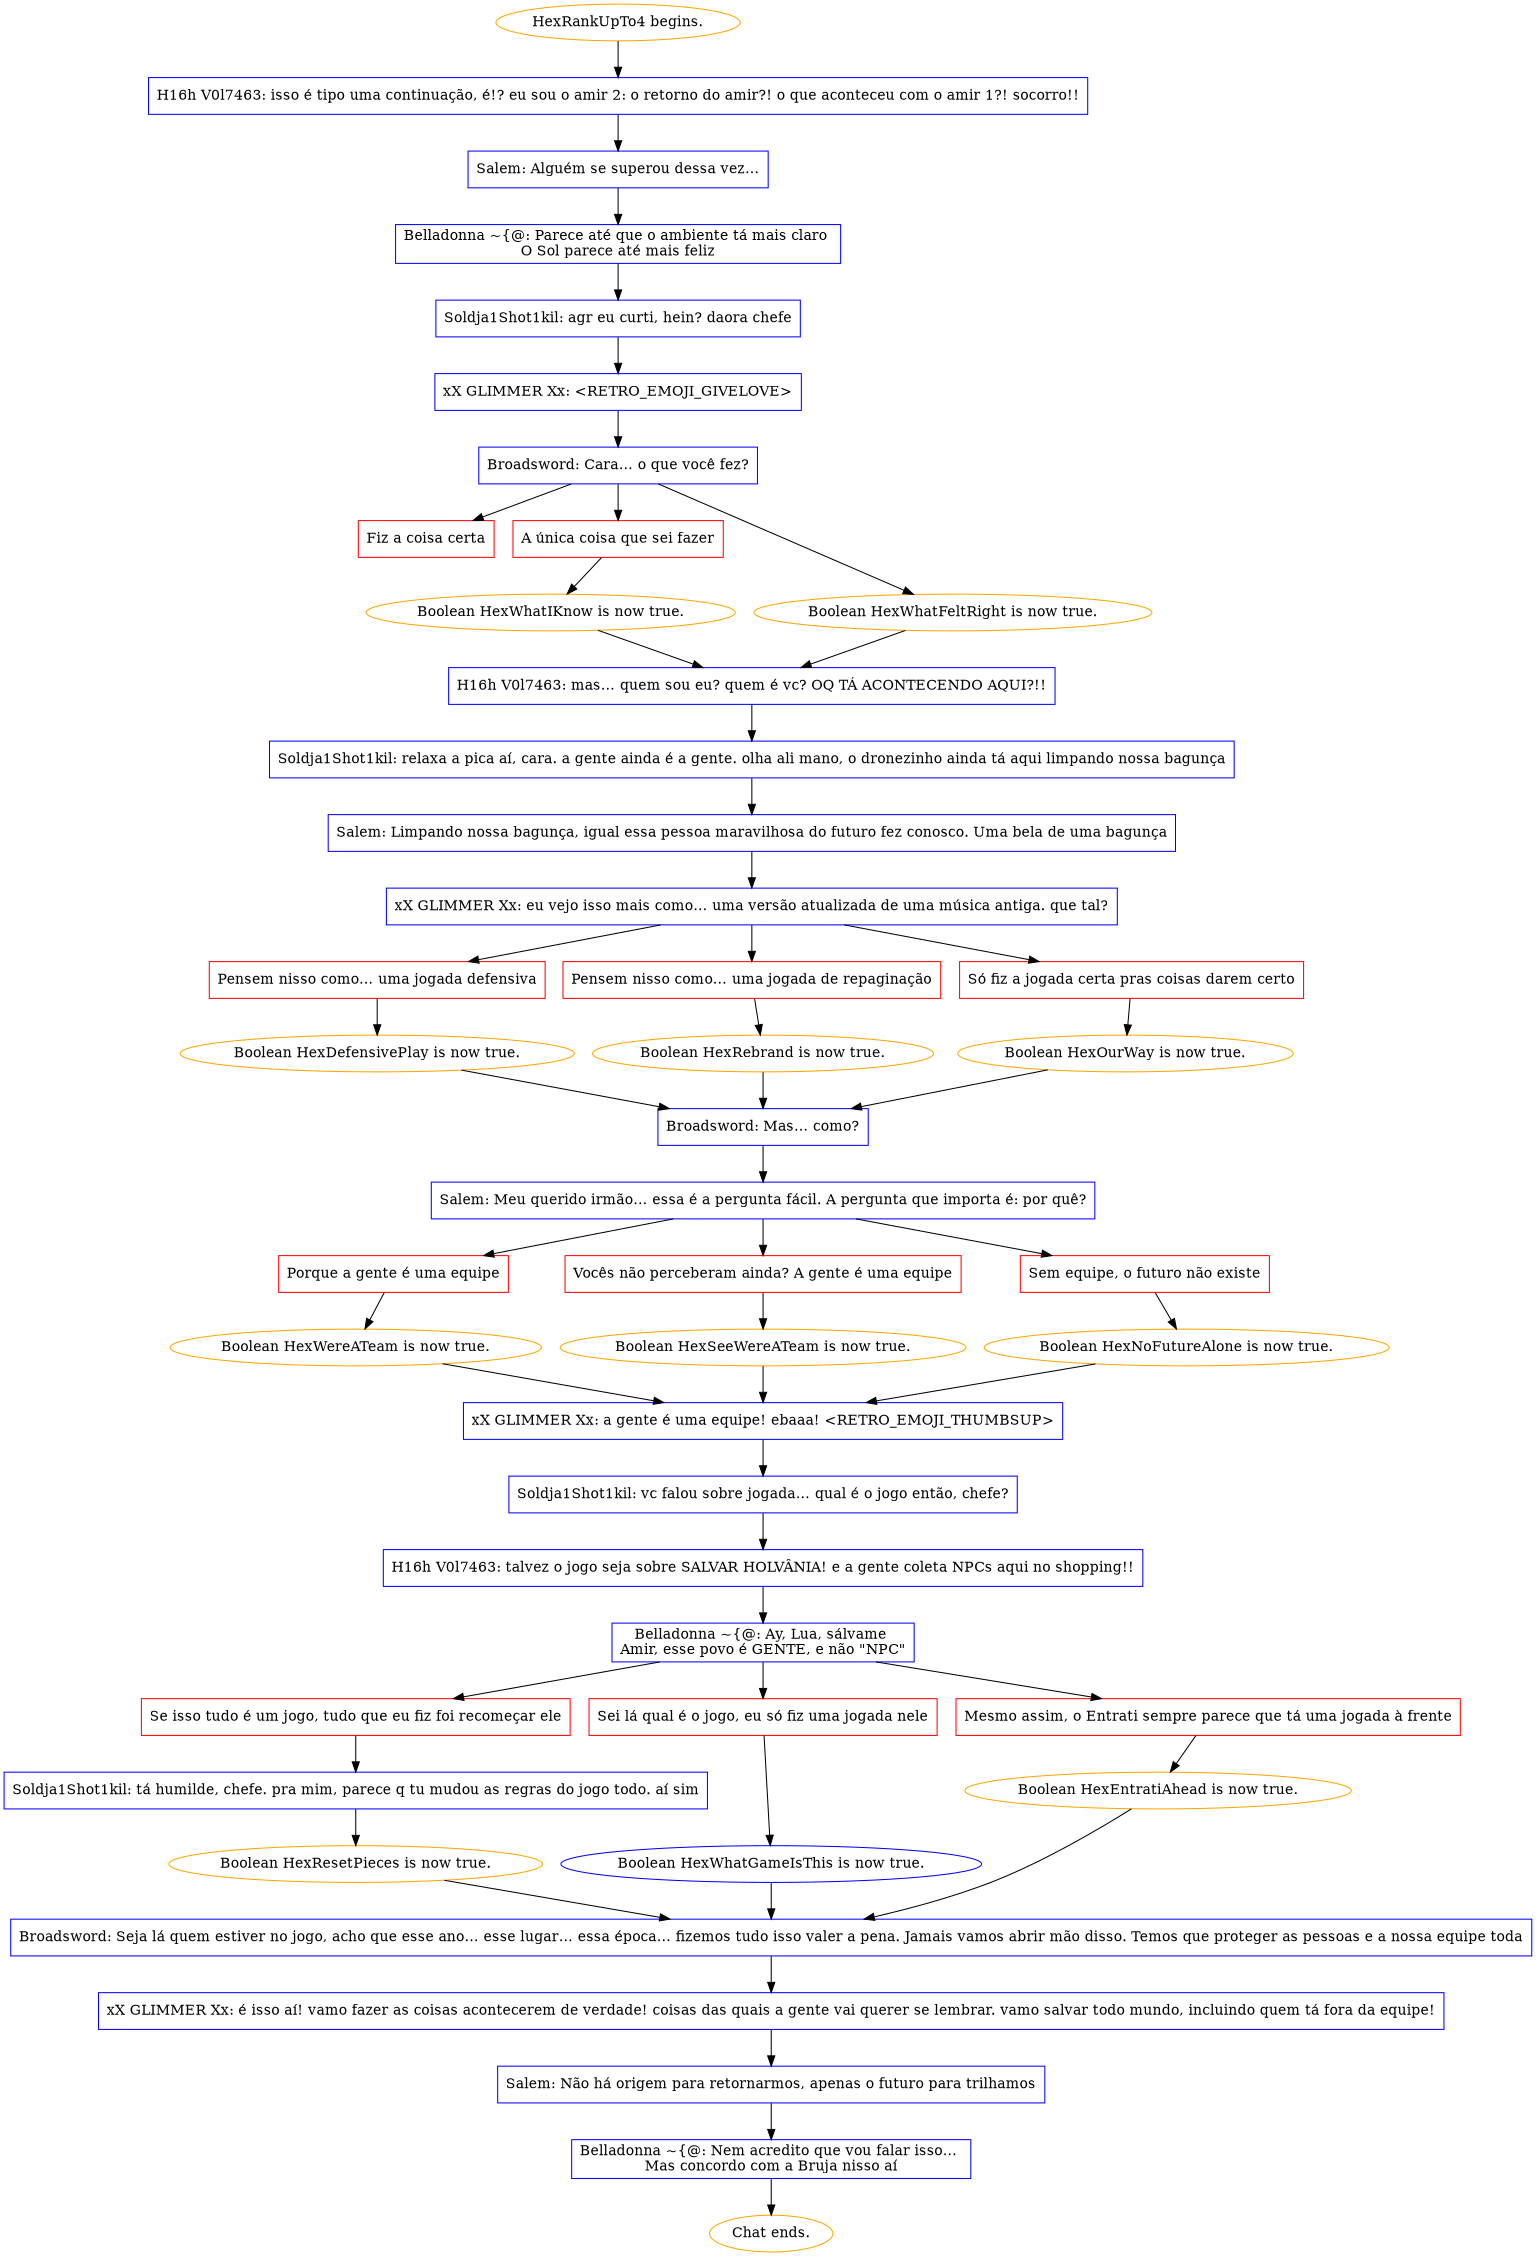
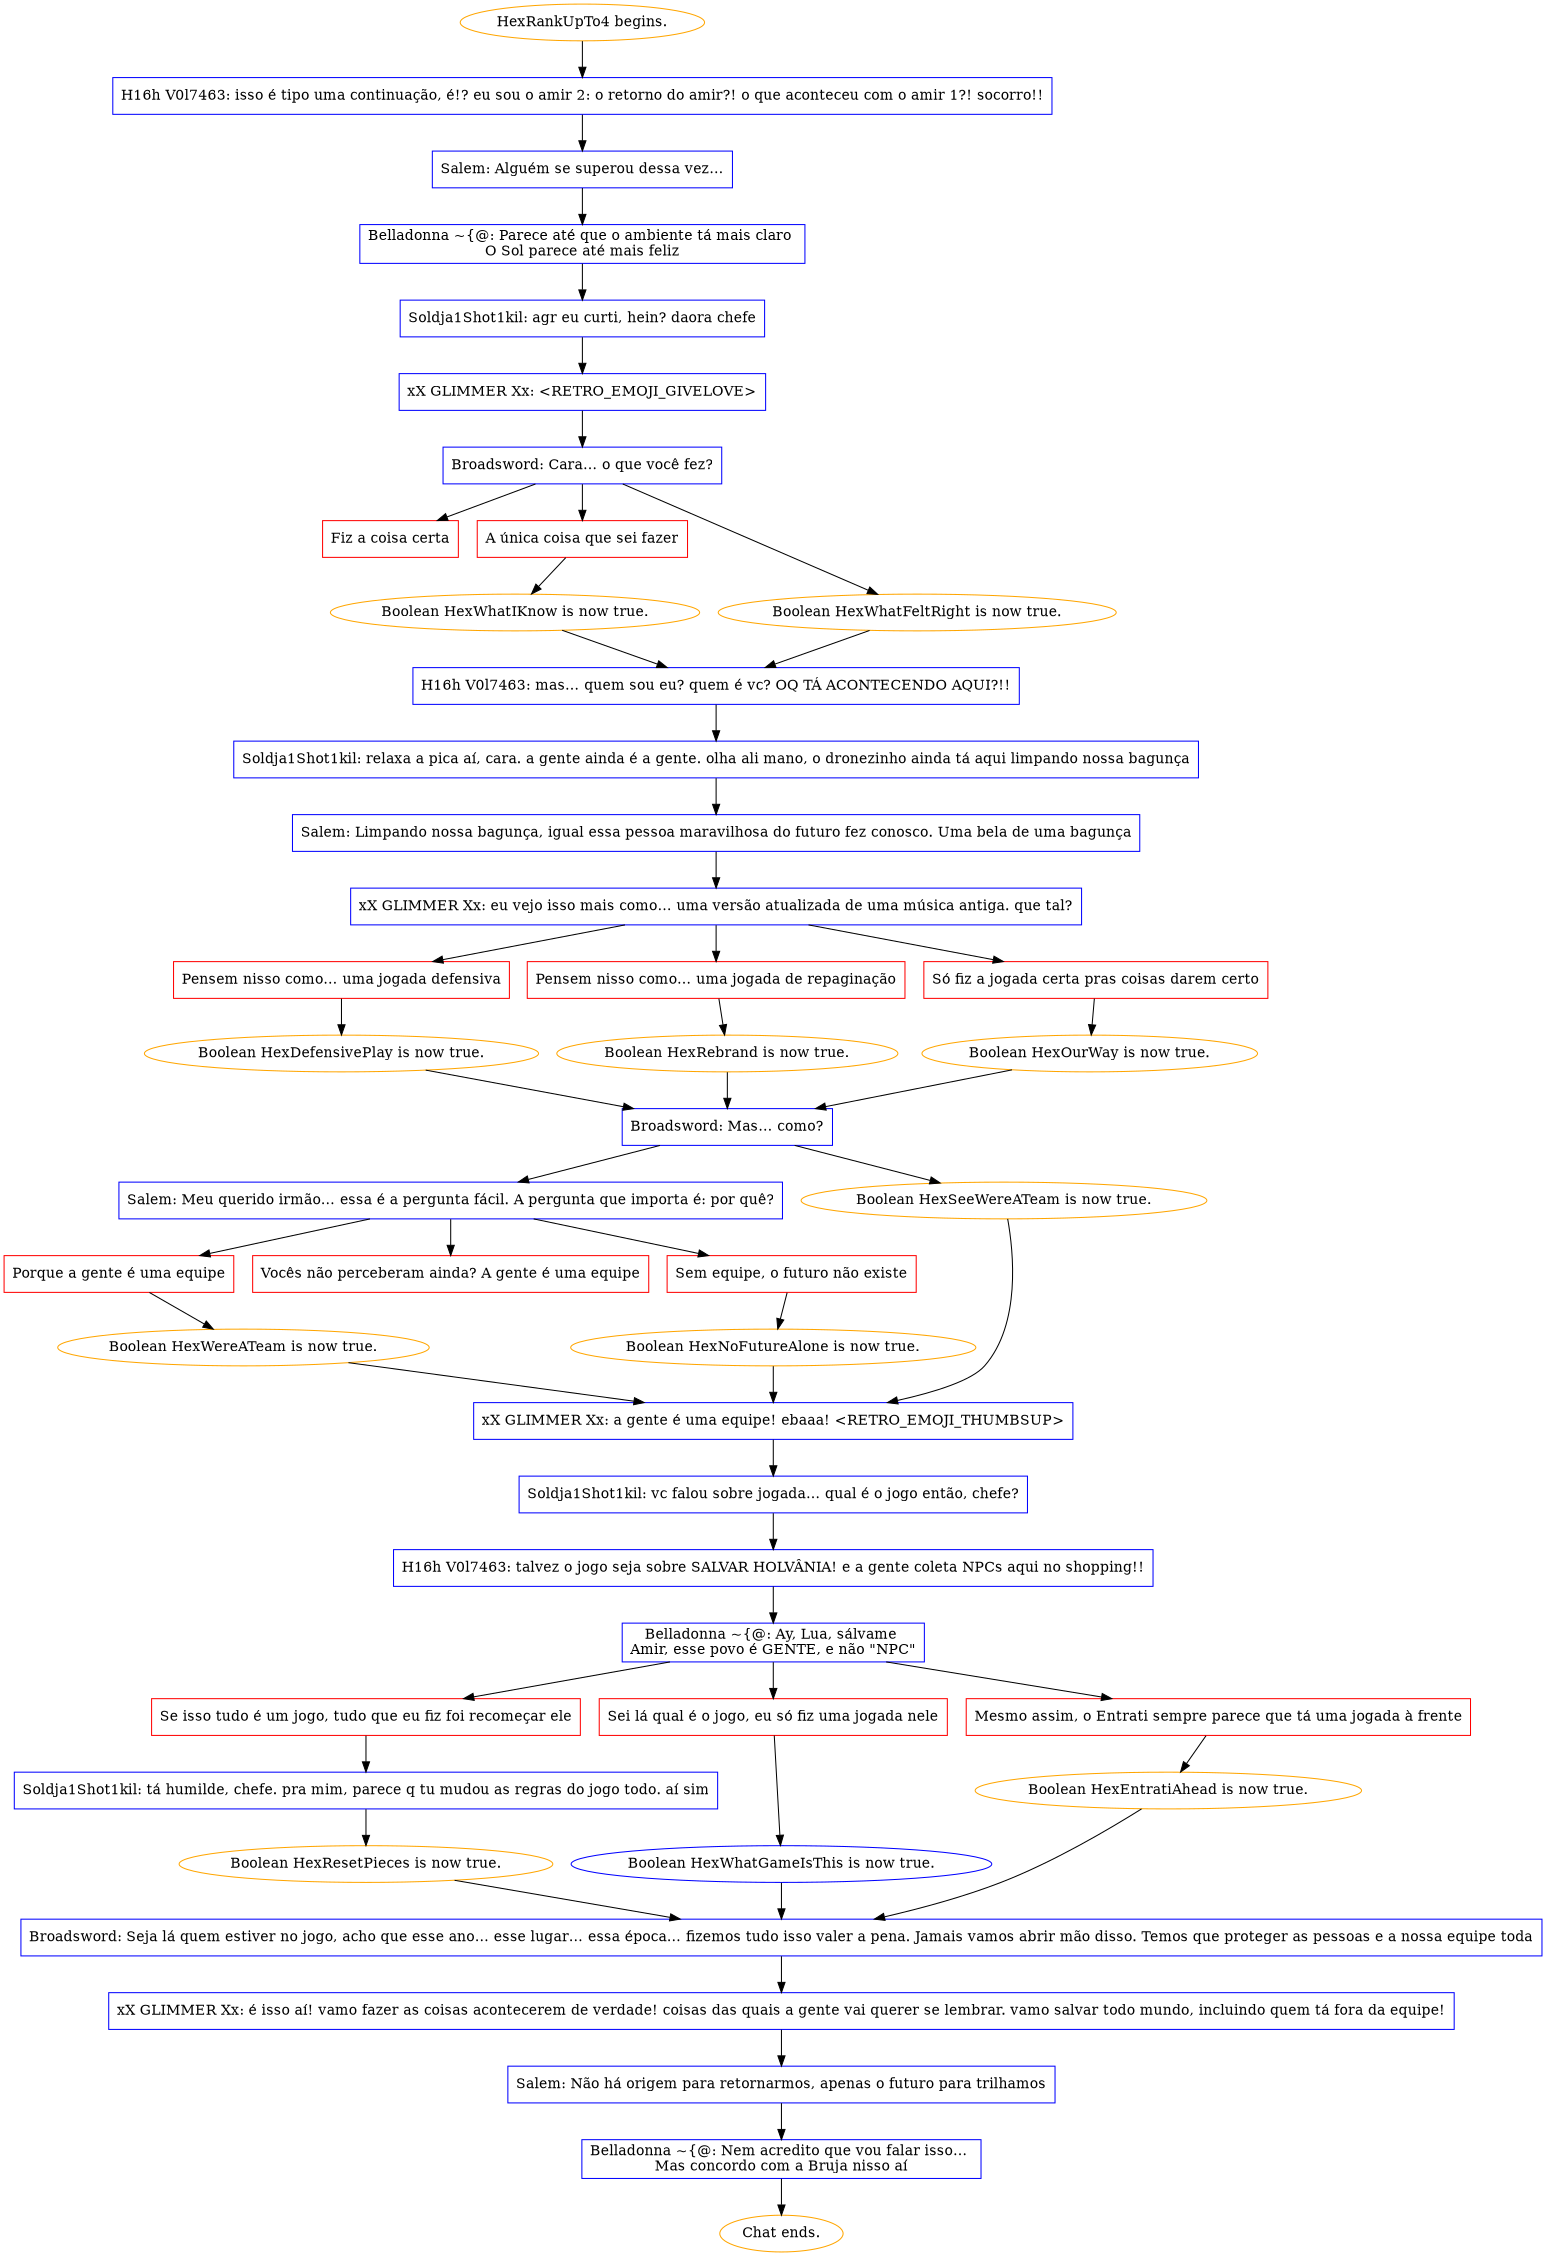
(763, 1306) -> (862, 1163)
